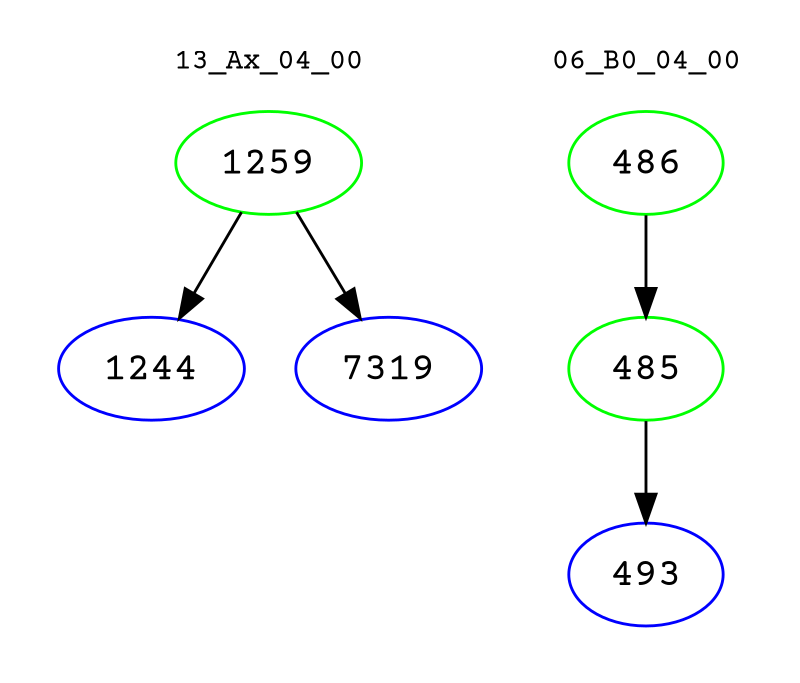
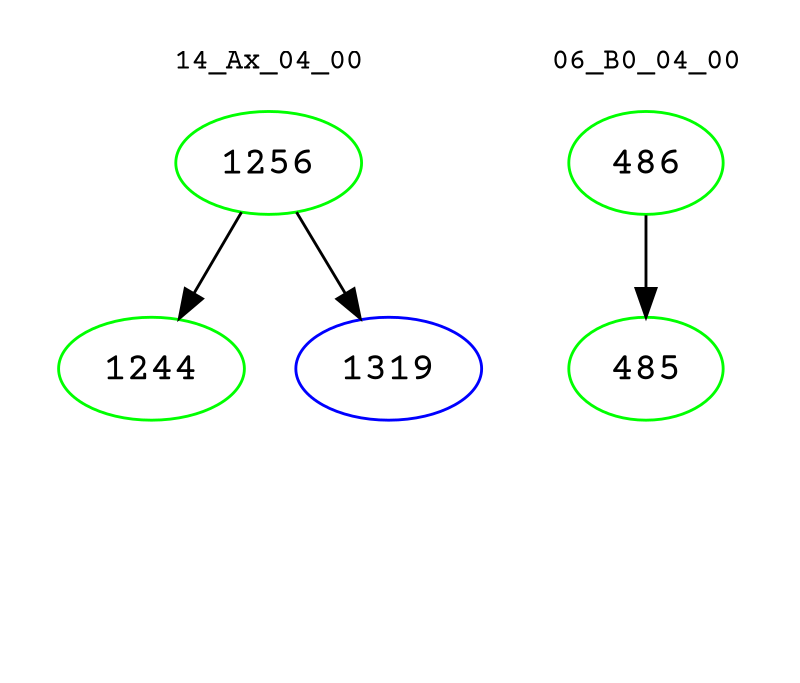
(270, 61) -> (270, 61)
(269, 163) -> (269, 163)
(151, 369) -> (151, 369)
(389, 369) -> (389, 369)
(646, 575) -> none
